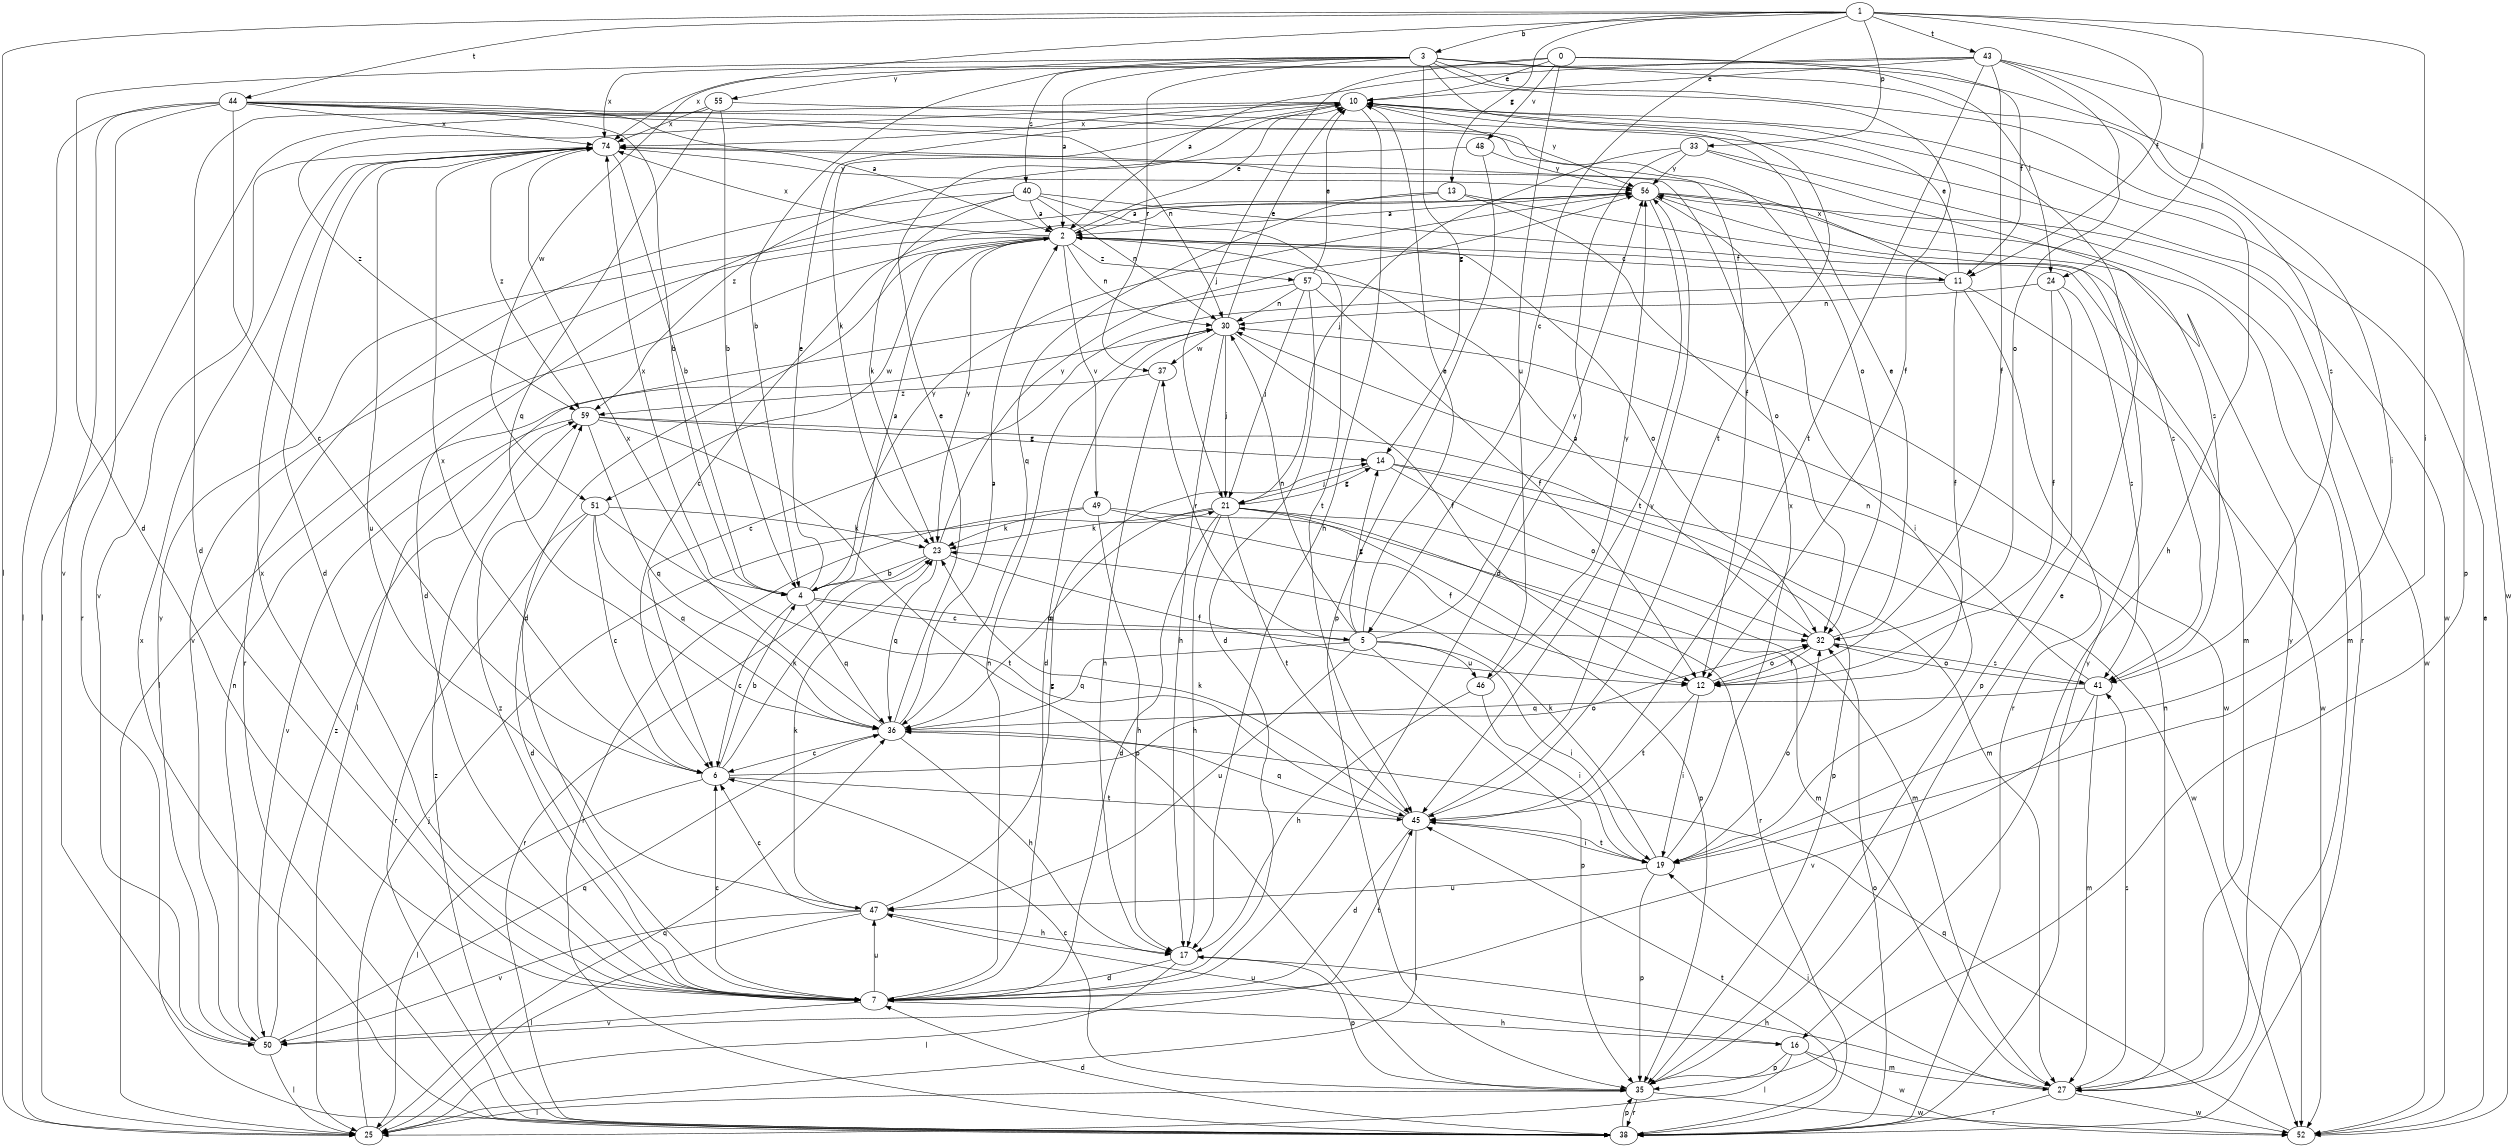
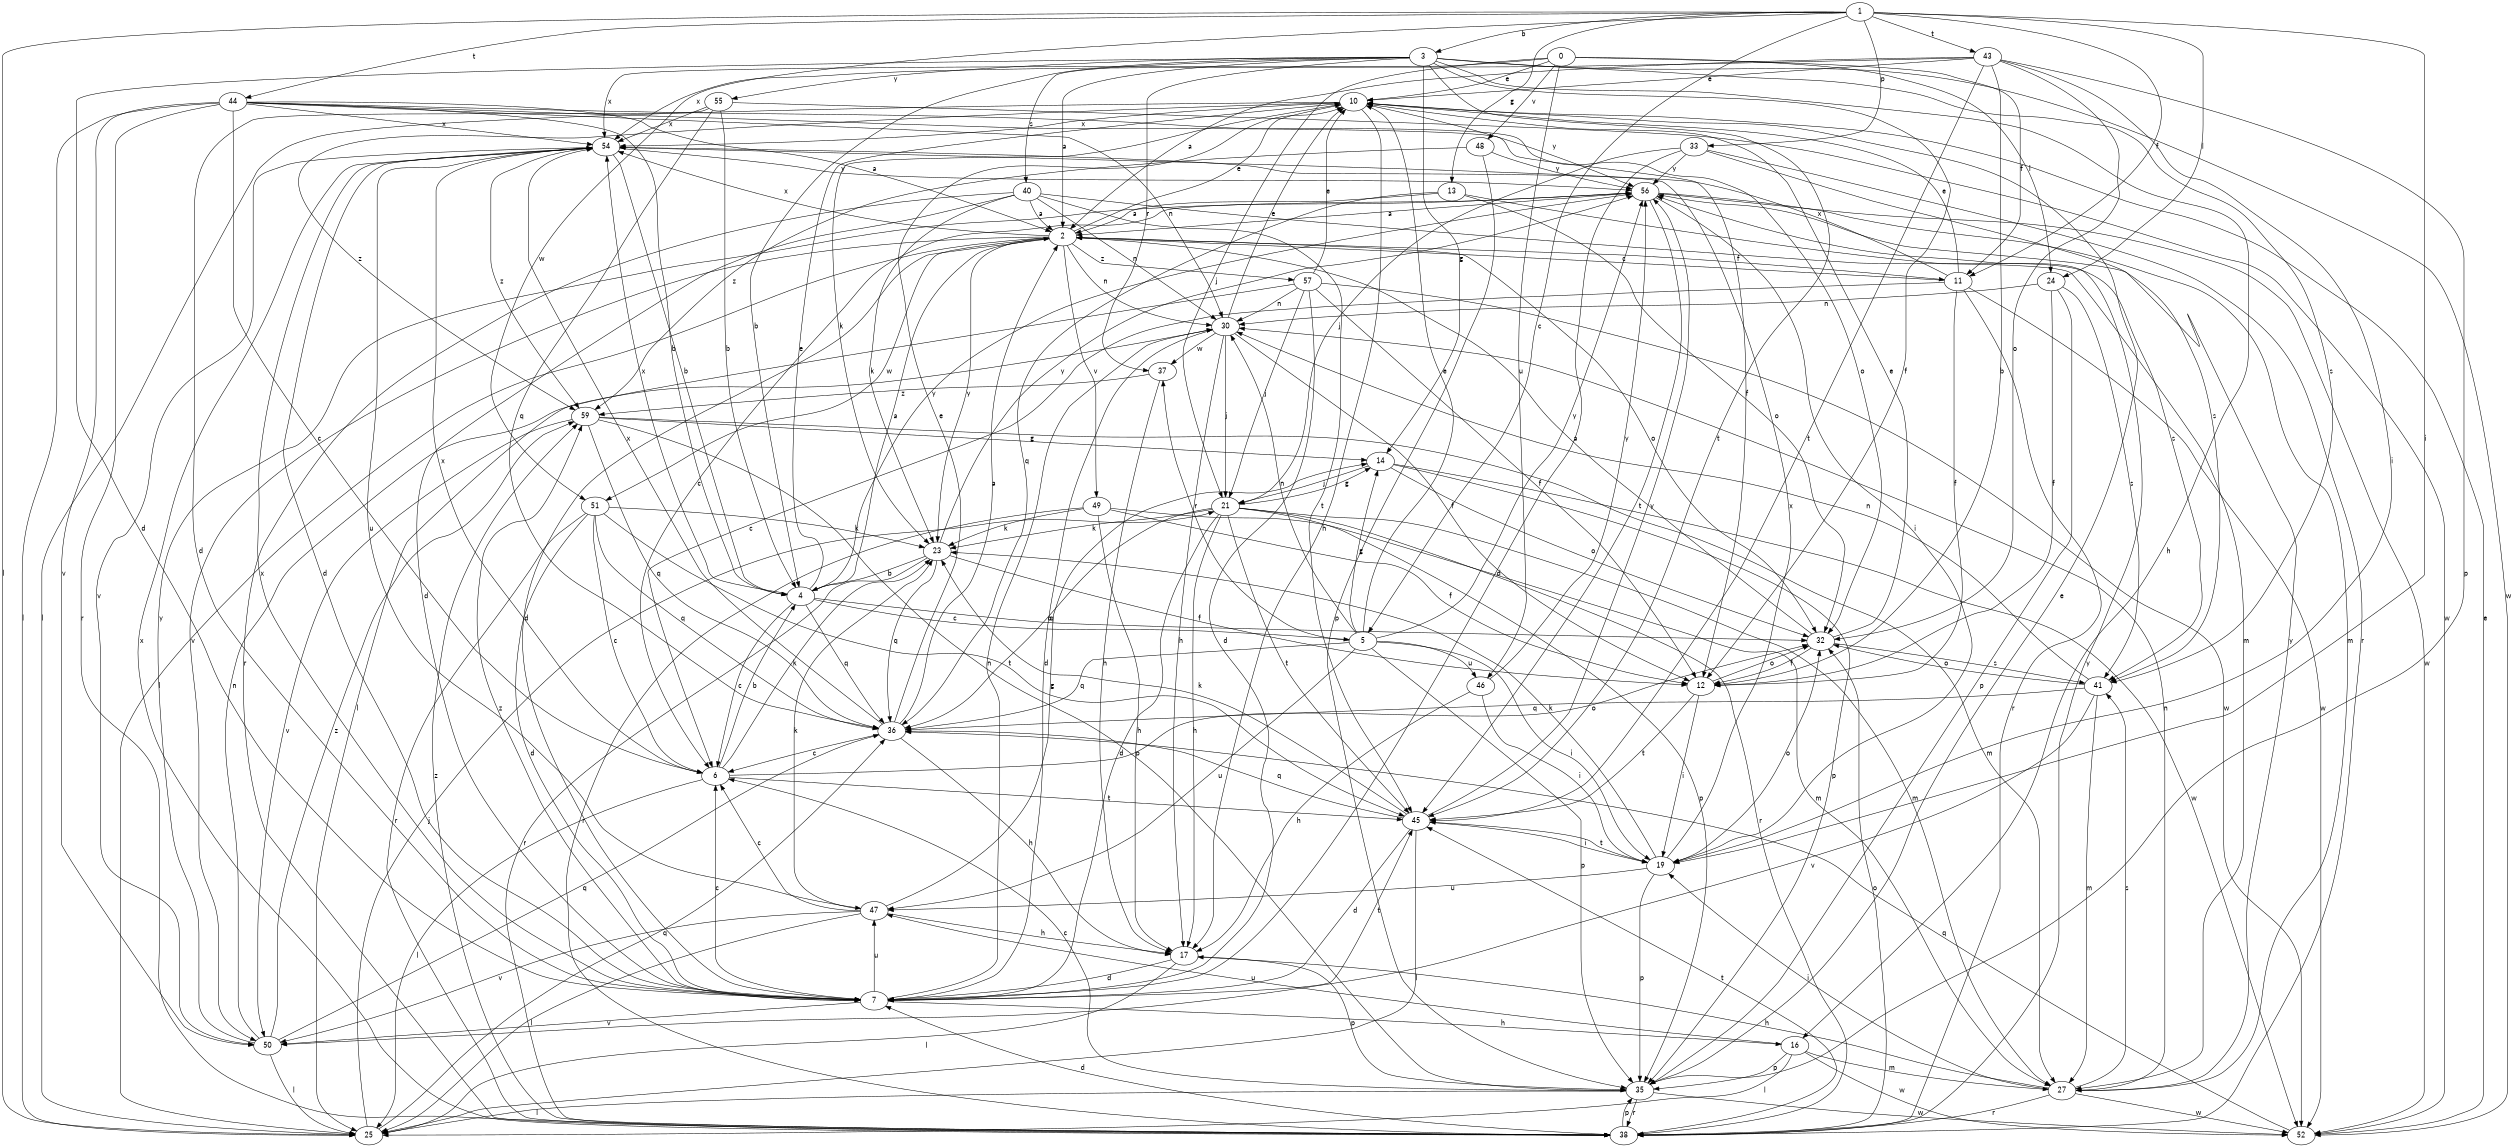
(606, 147) -> (606, 147)
(2002, 371) -> (2002, 371)
